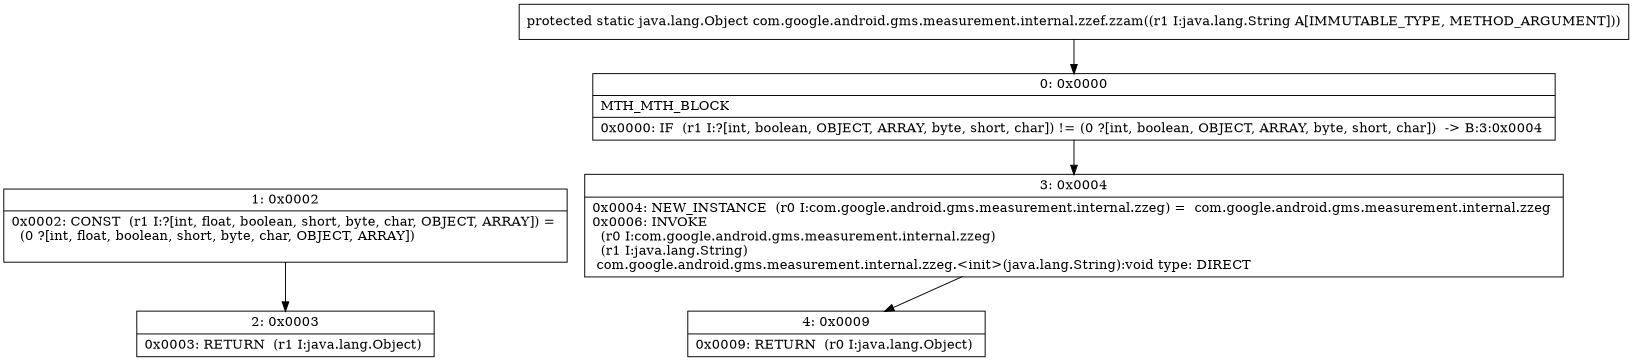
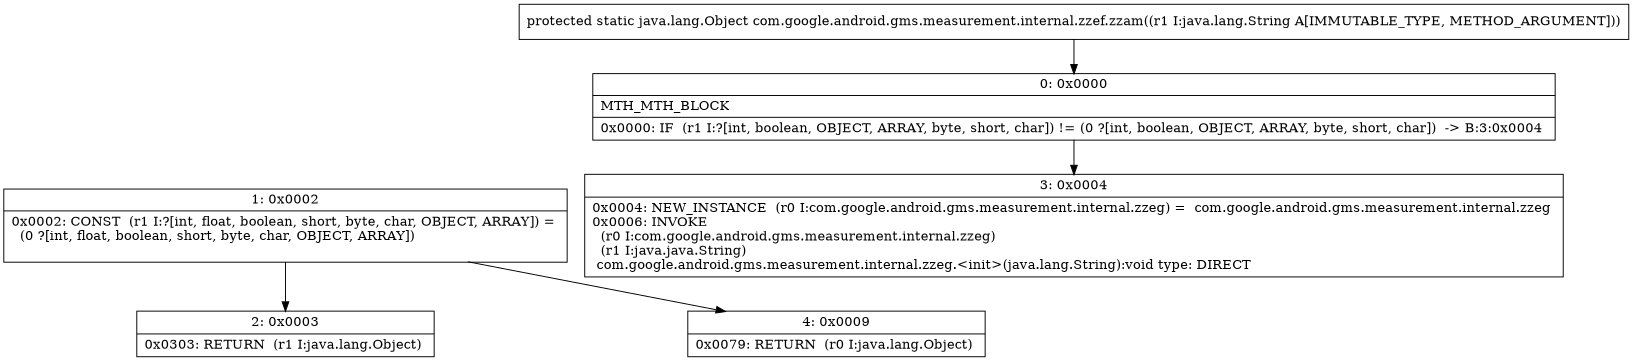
(670, 251) -> (670, 251)
(928, 292) -> (592, 286)
(285, 345) -> (285, 345)
(836, 345) -> (836, 345)
